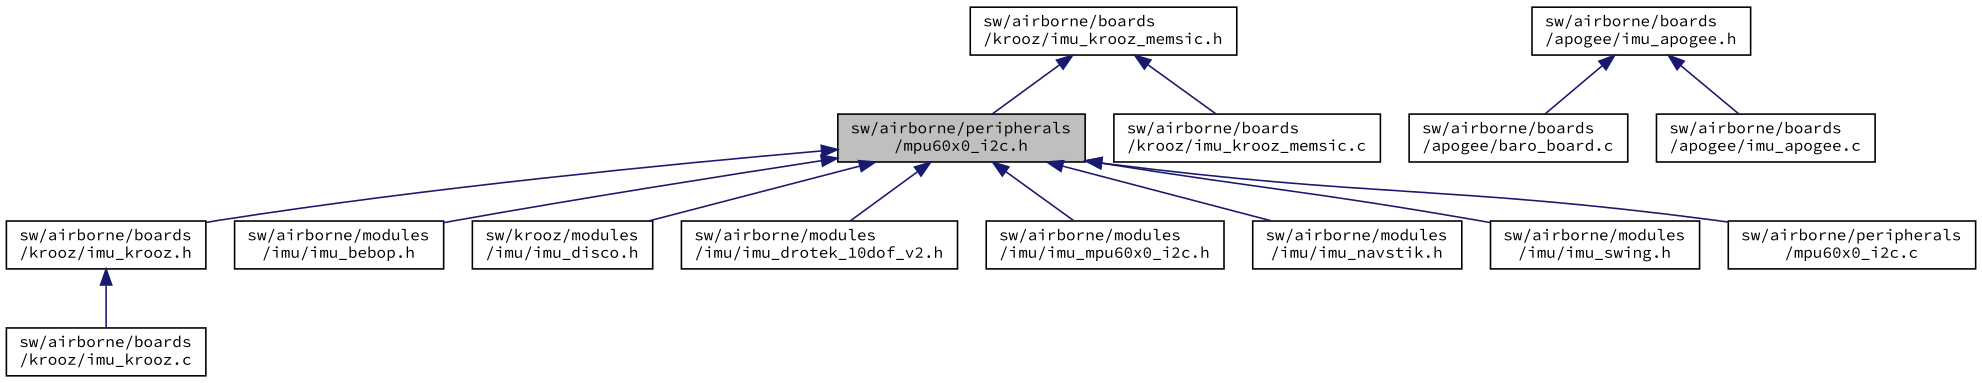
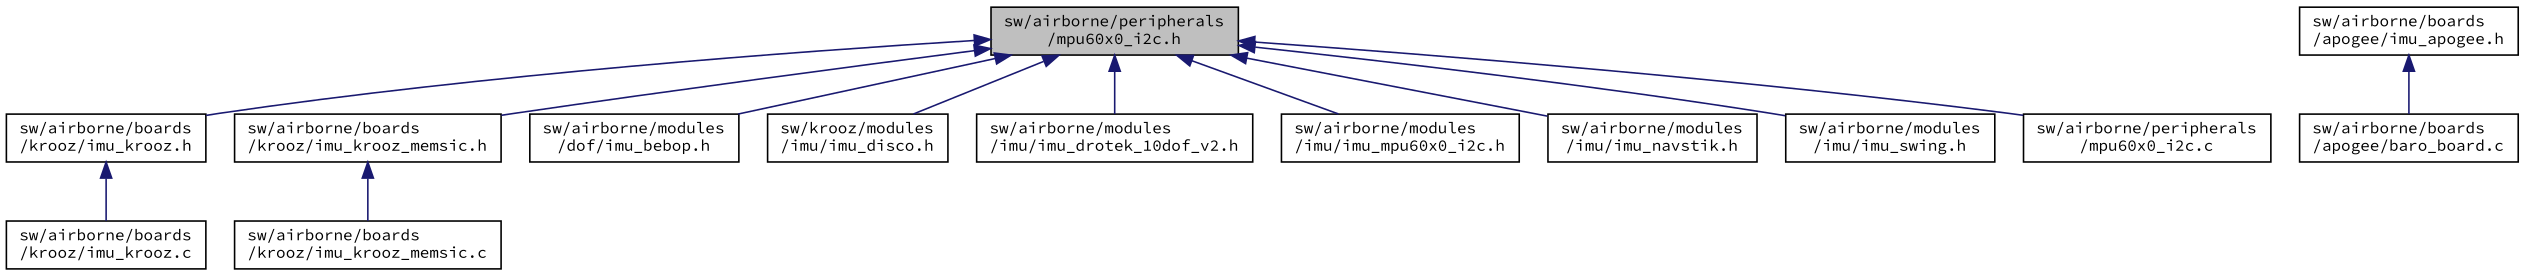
(1026, 89) -> (738, 82)
(1766, 138) -> none
(339, 245) -> (634, 138)
